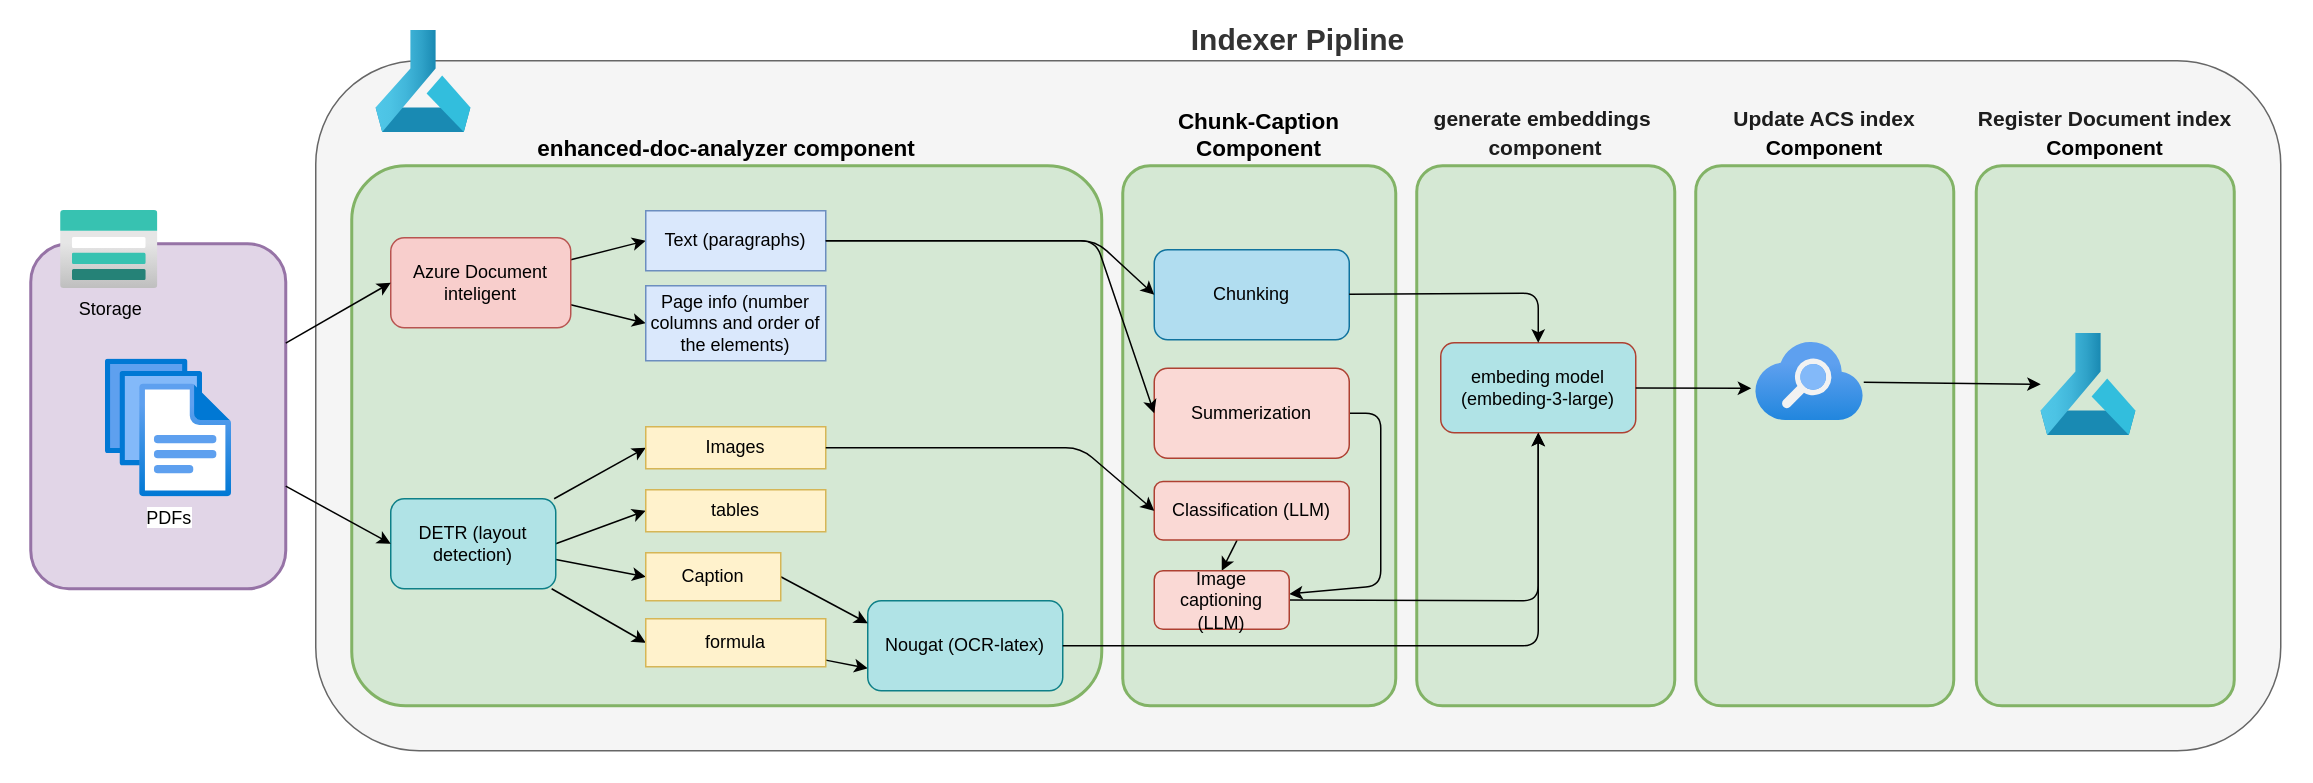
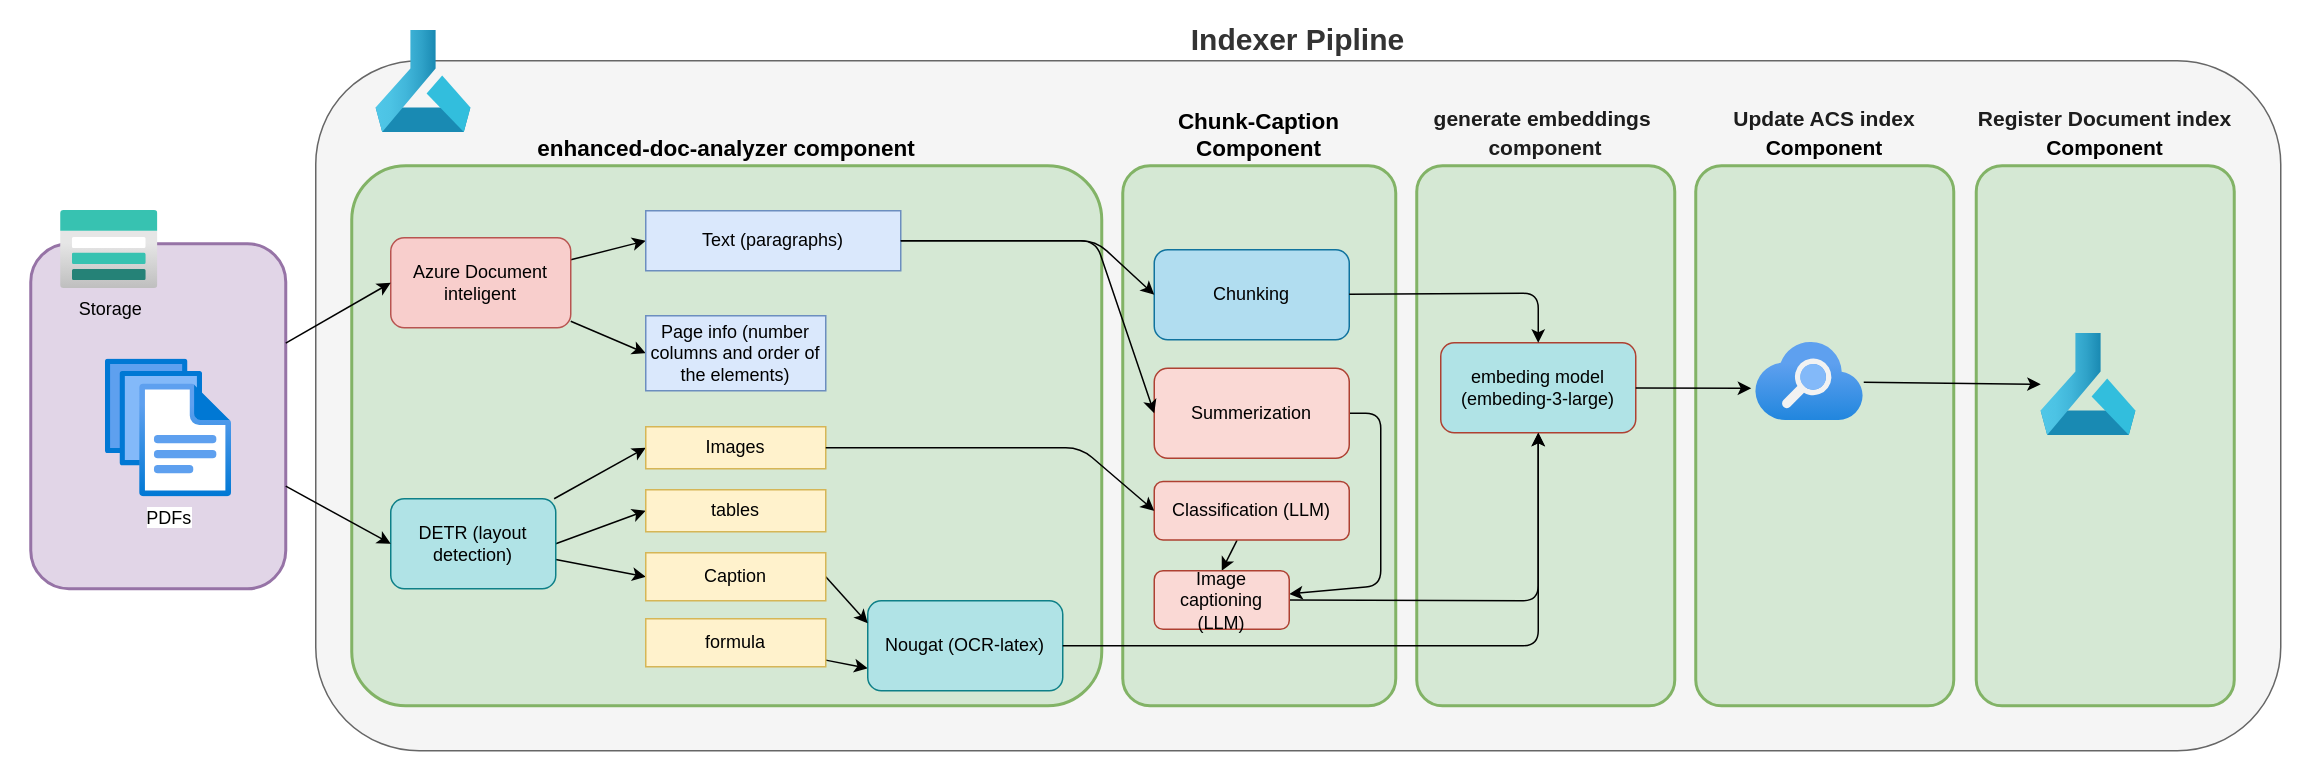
(736, 241) -> (773, 241)
(736, 323) -> (736, 353)
(713, 577) -> (736, 577)
(595, 613) -> none
